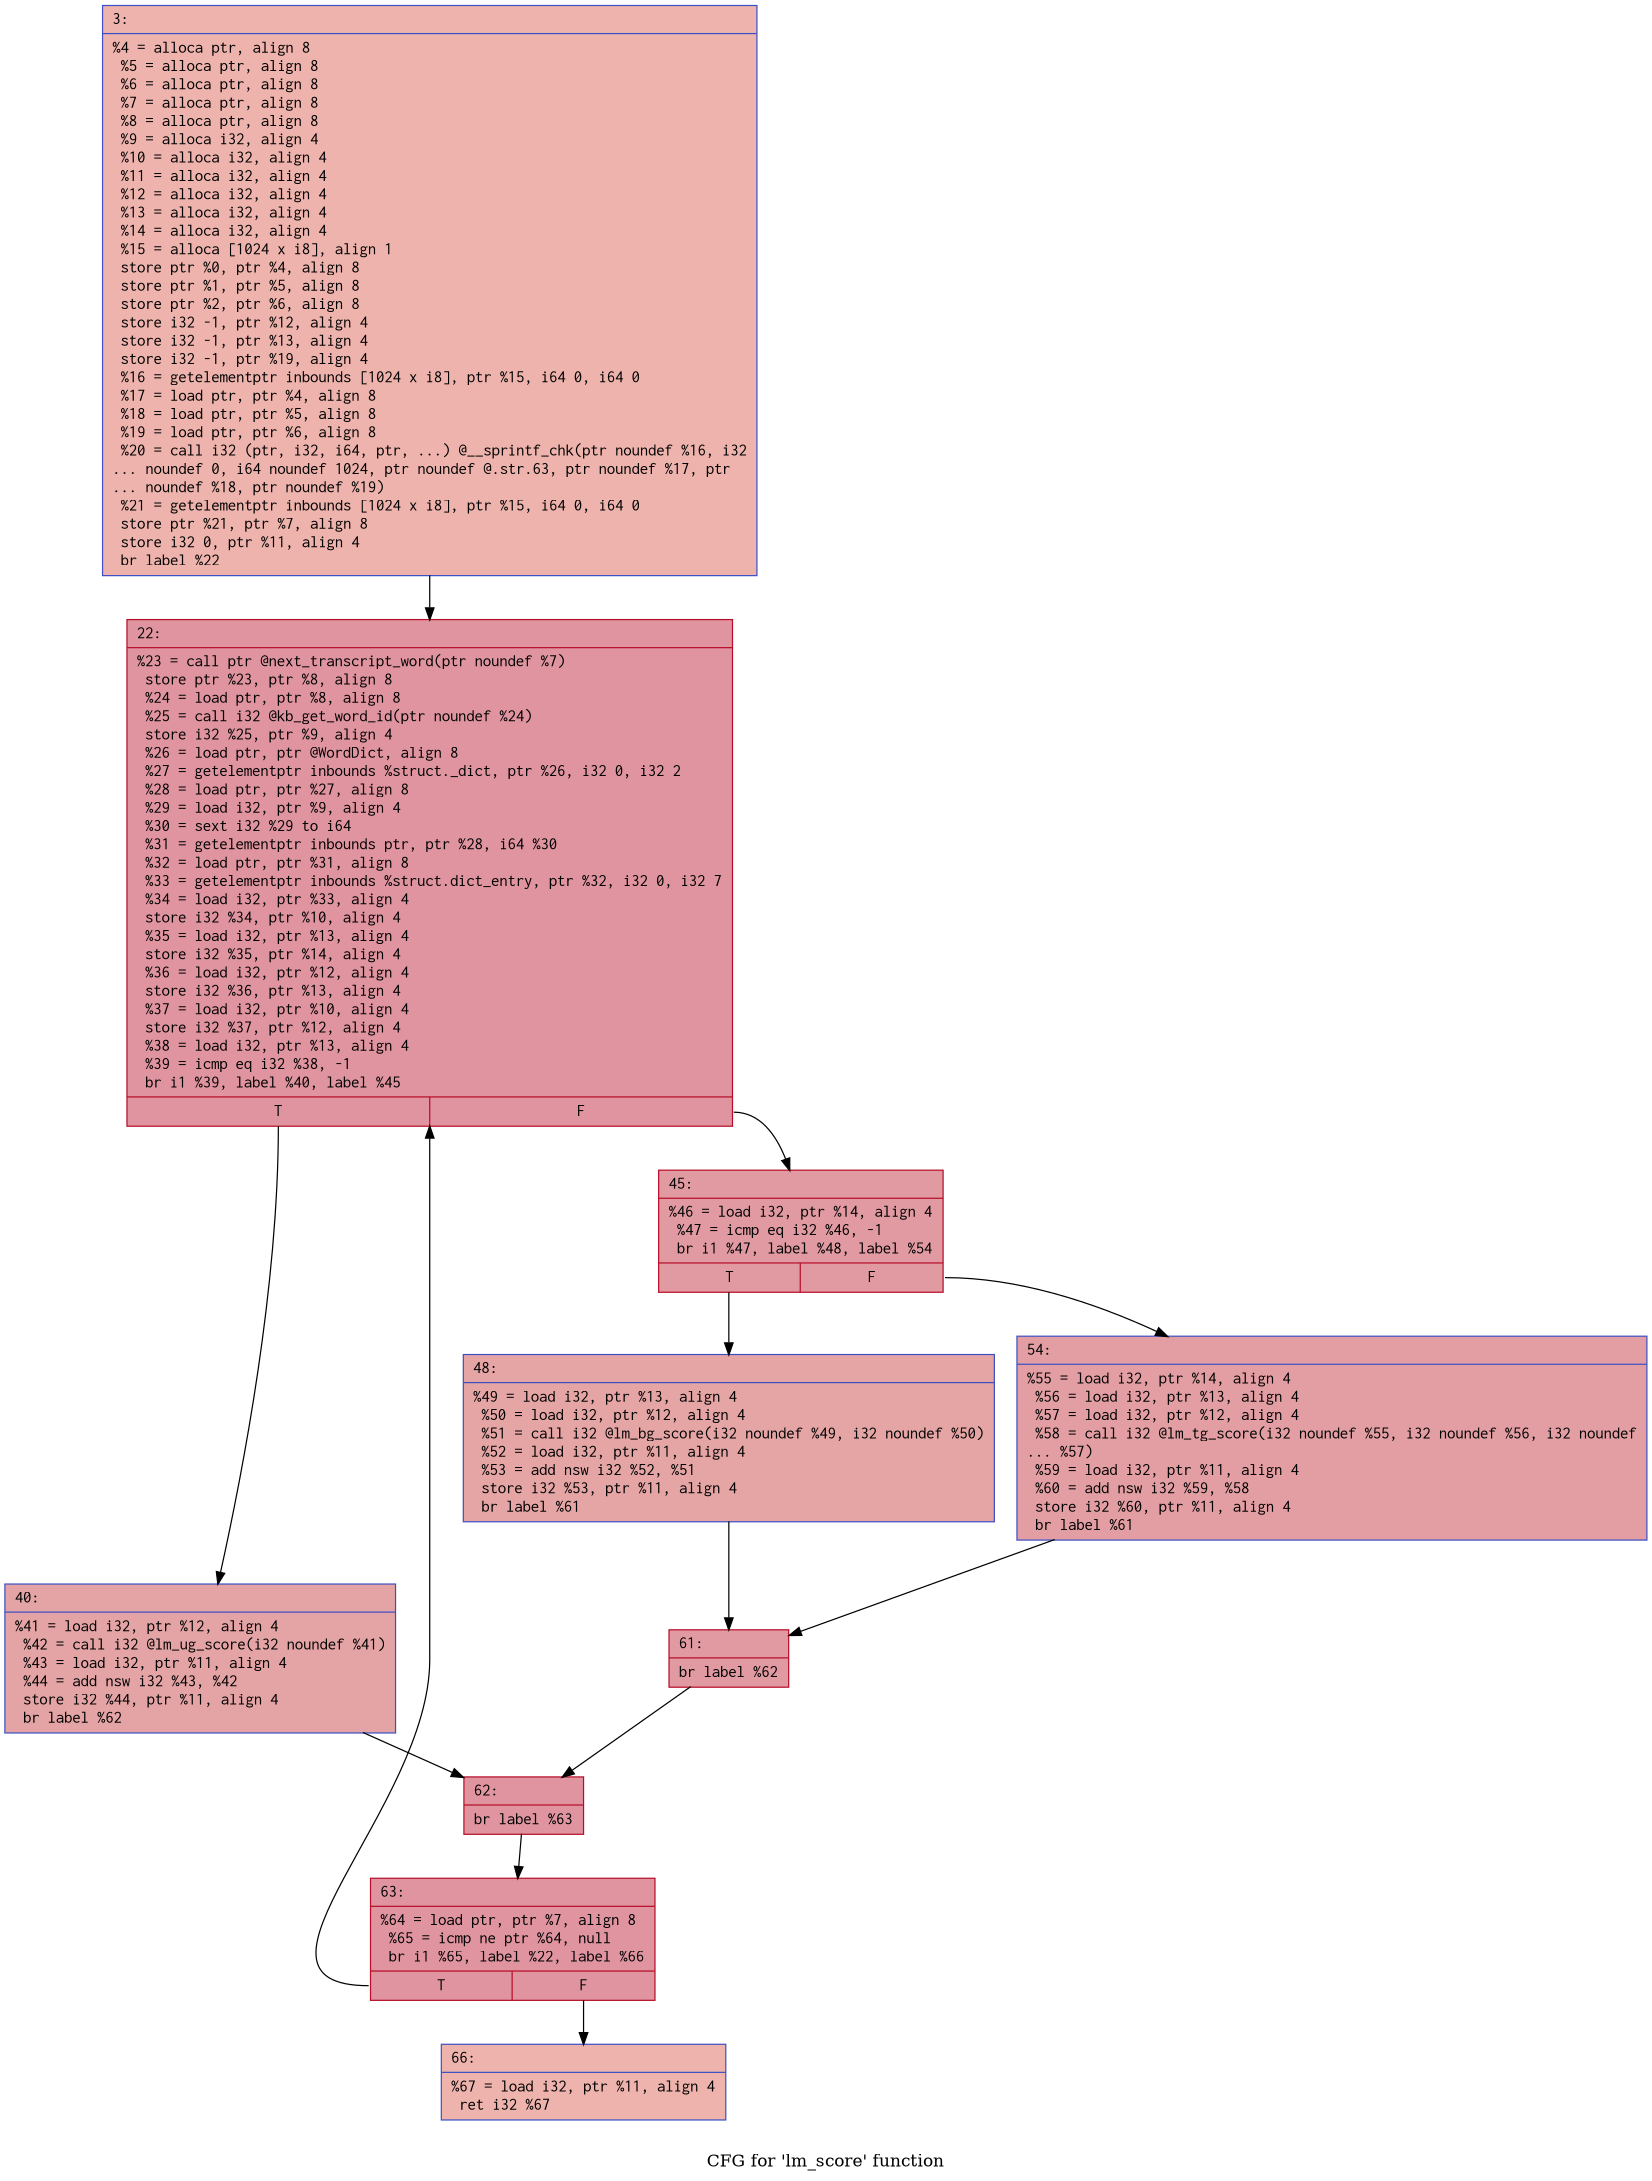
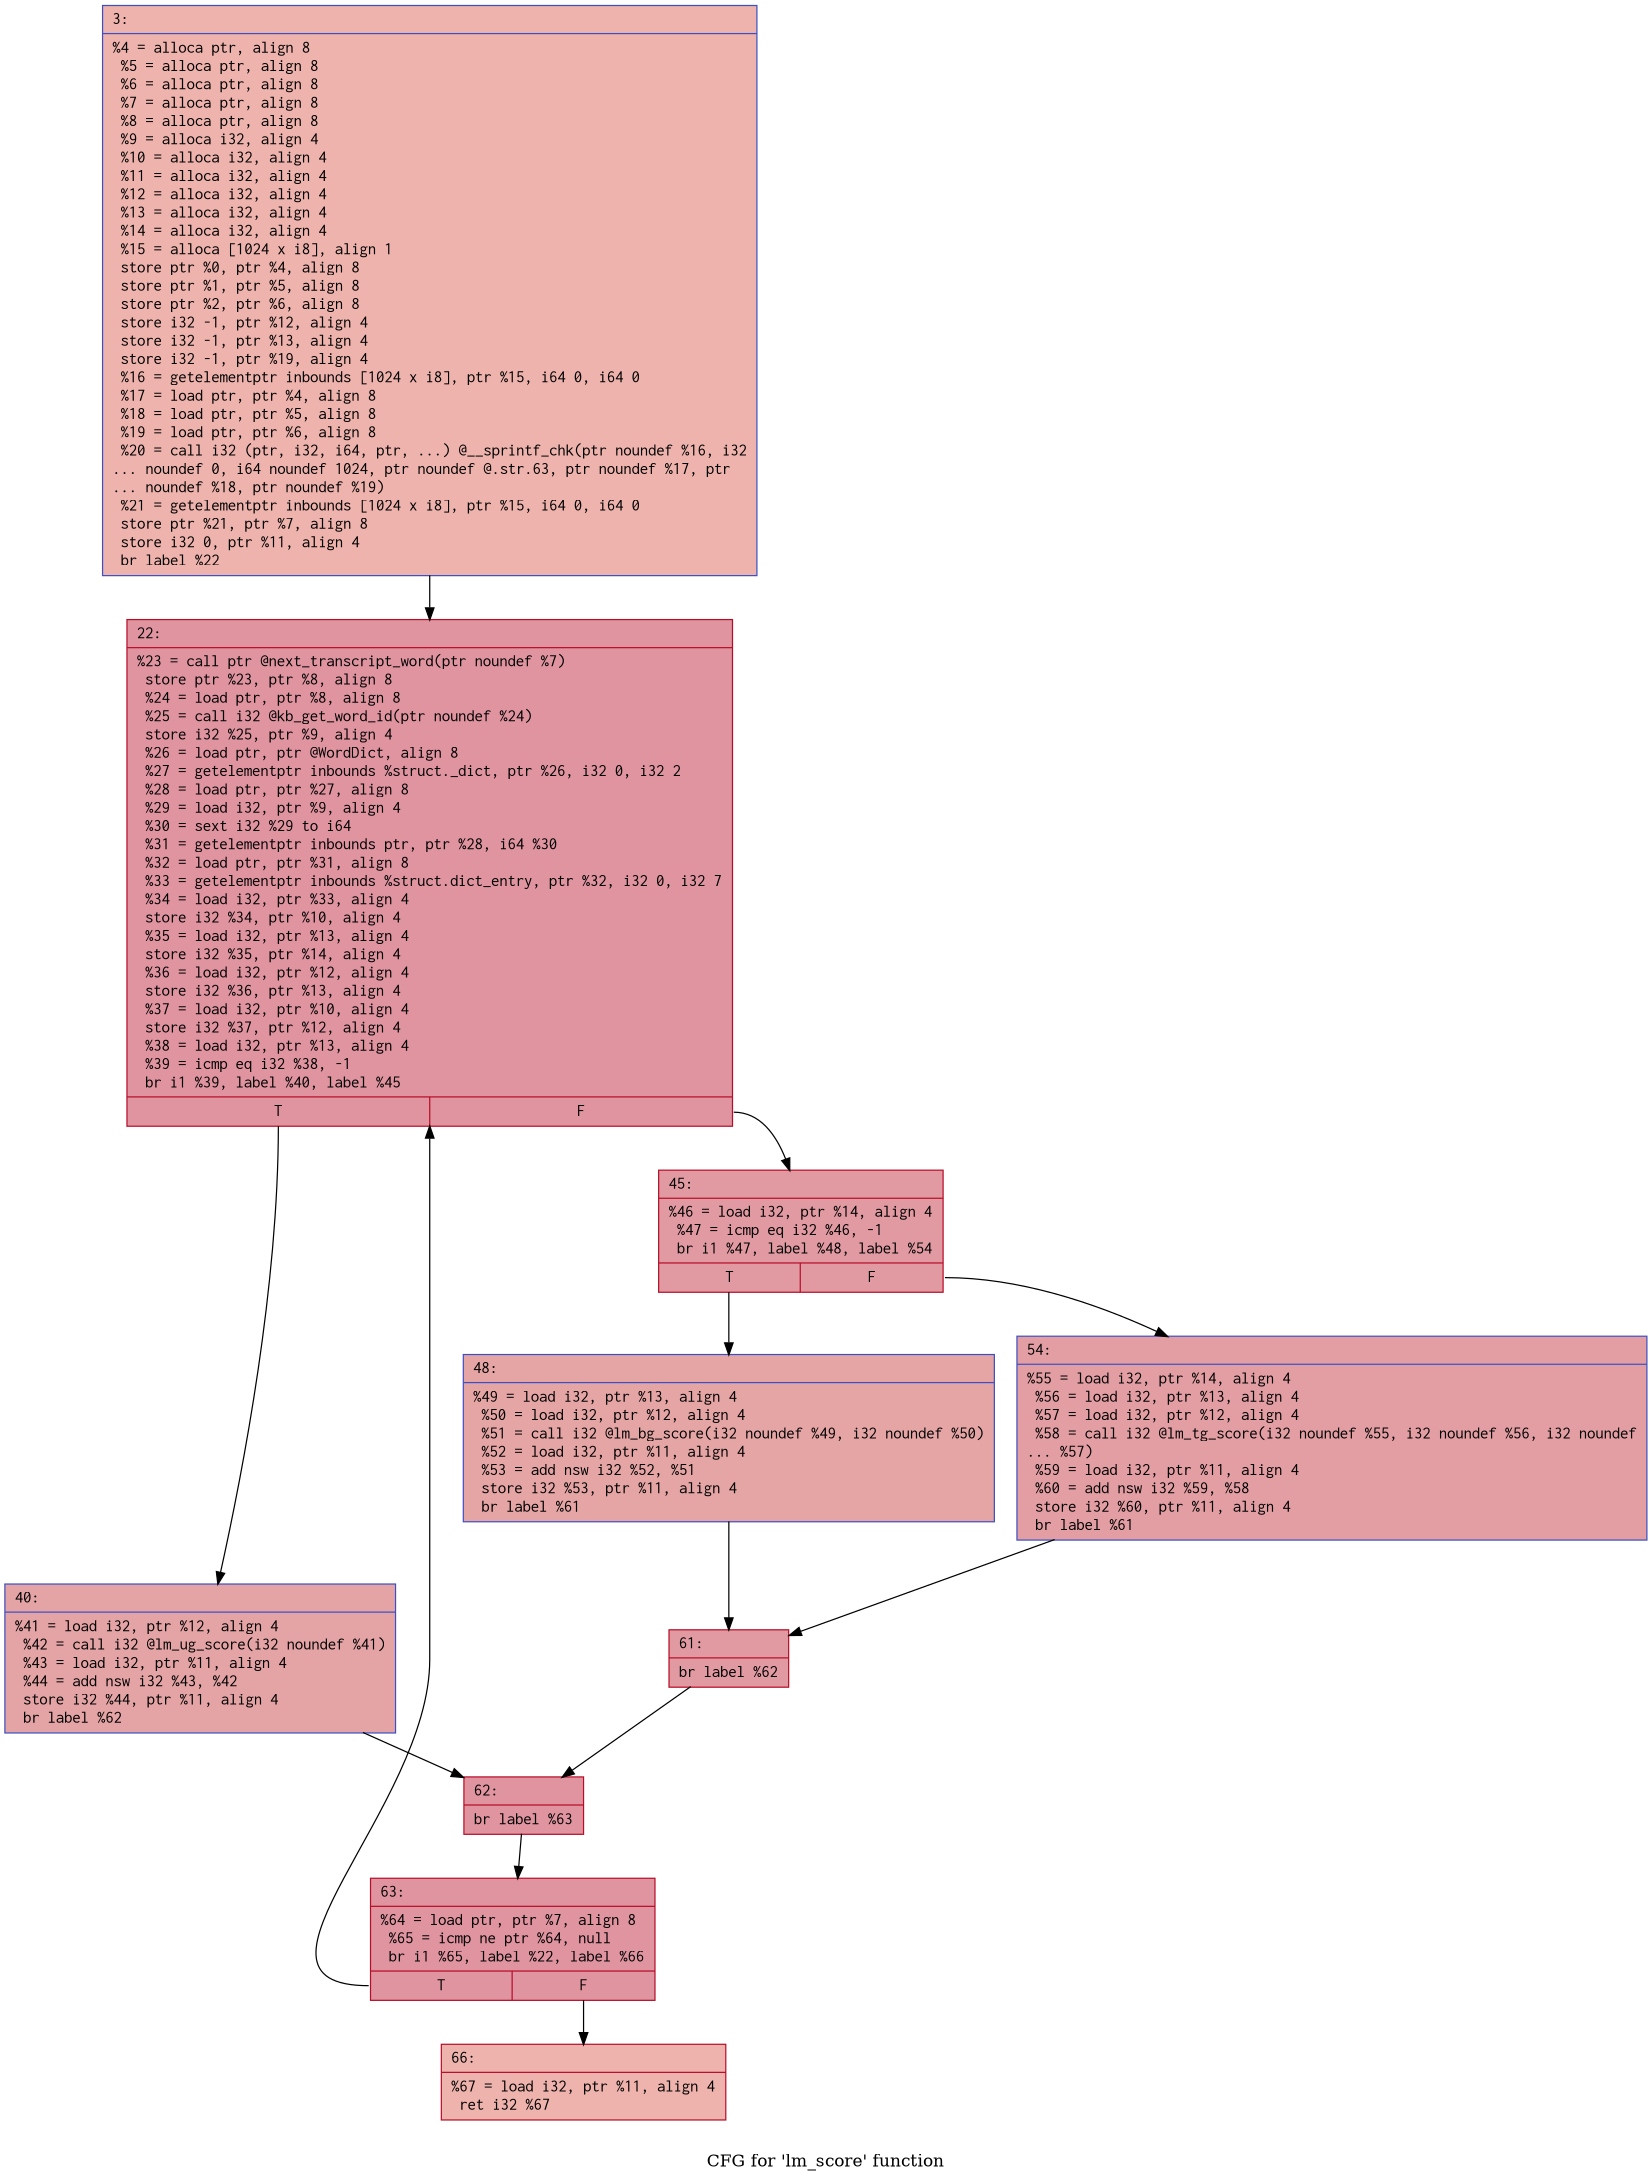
(584, 2082) -> (584, 2082)
